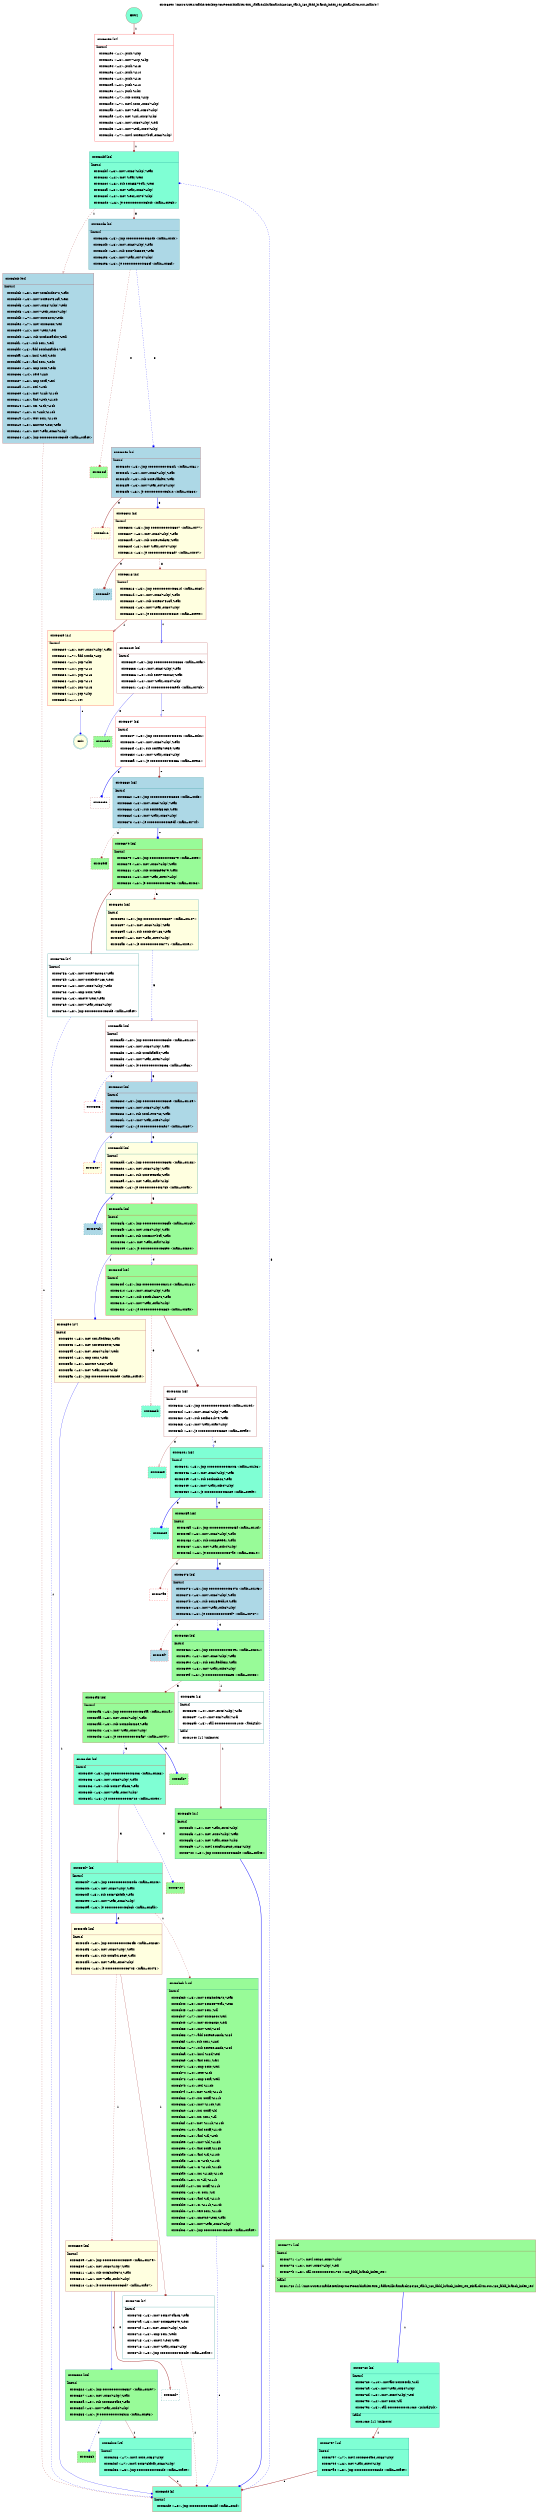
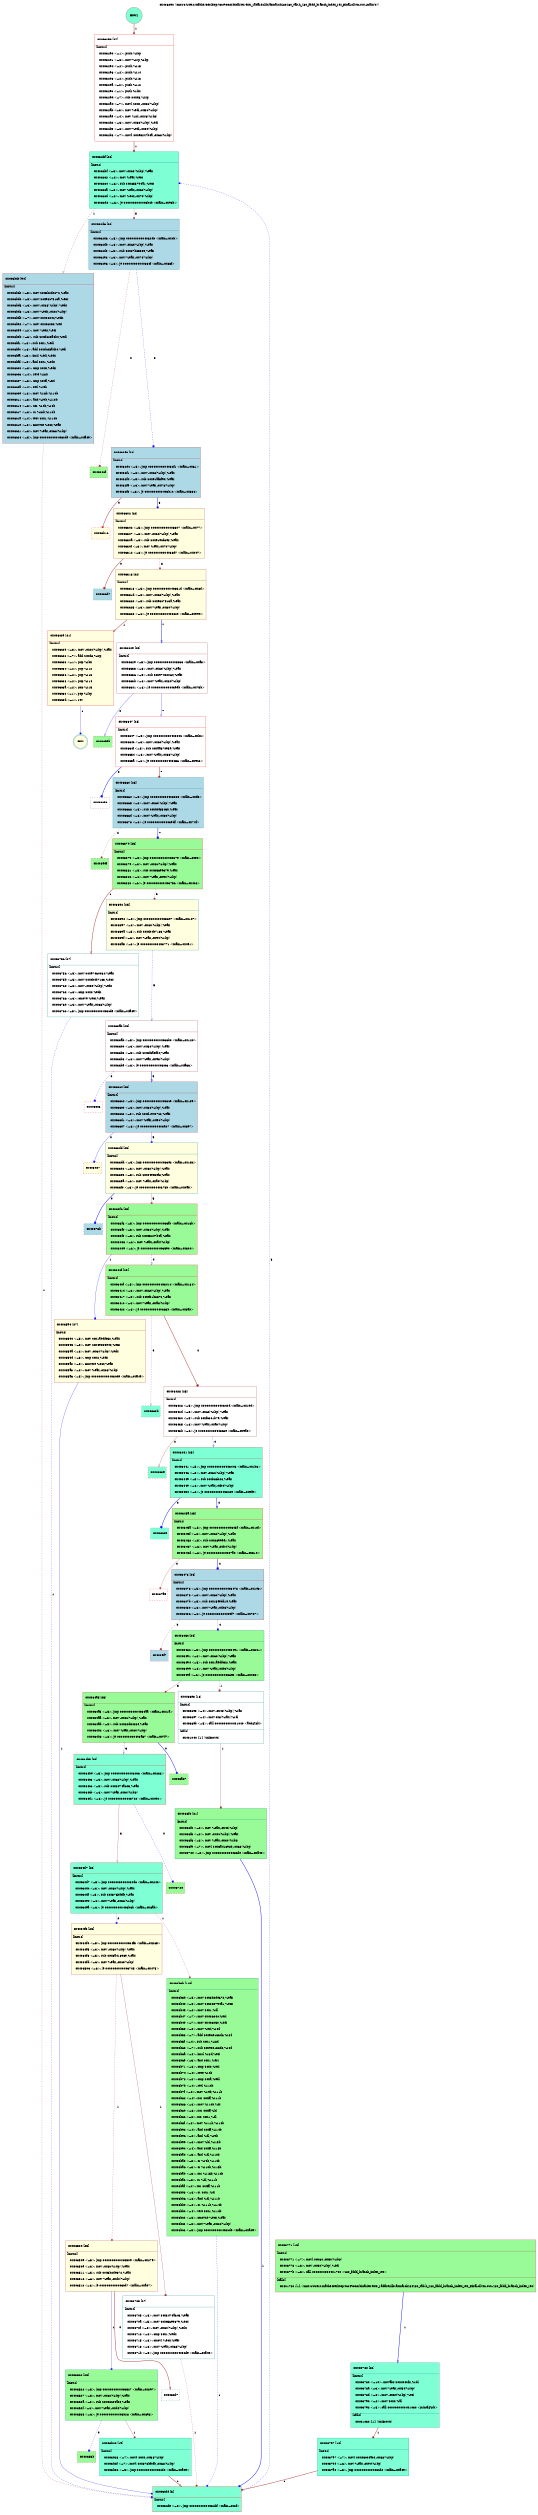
(117, 1918) -> (117, 1918)
